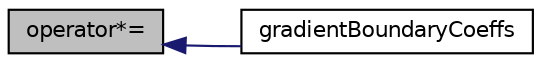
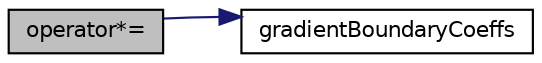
(213, 46) -> (192, 17)
